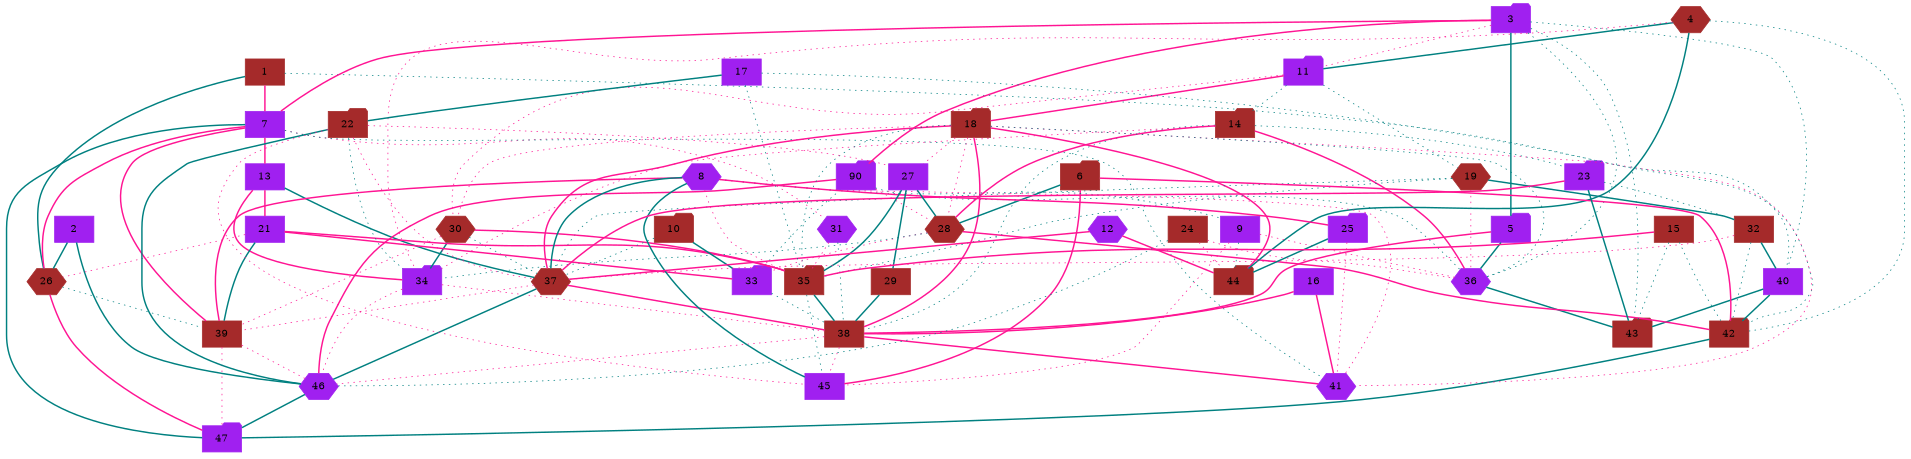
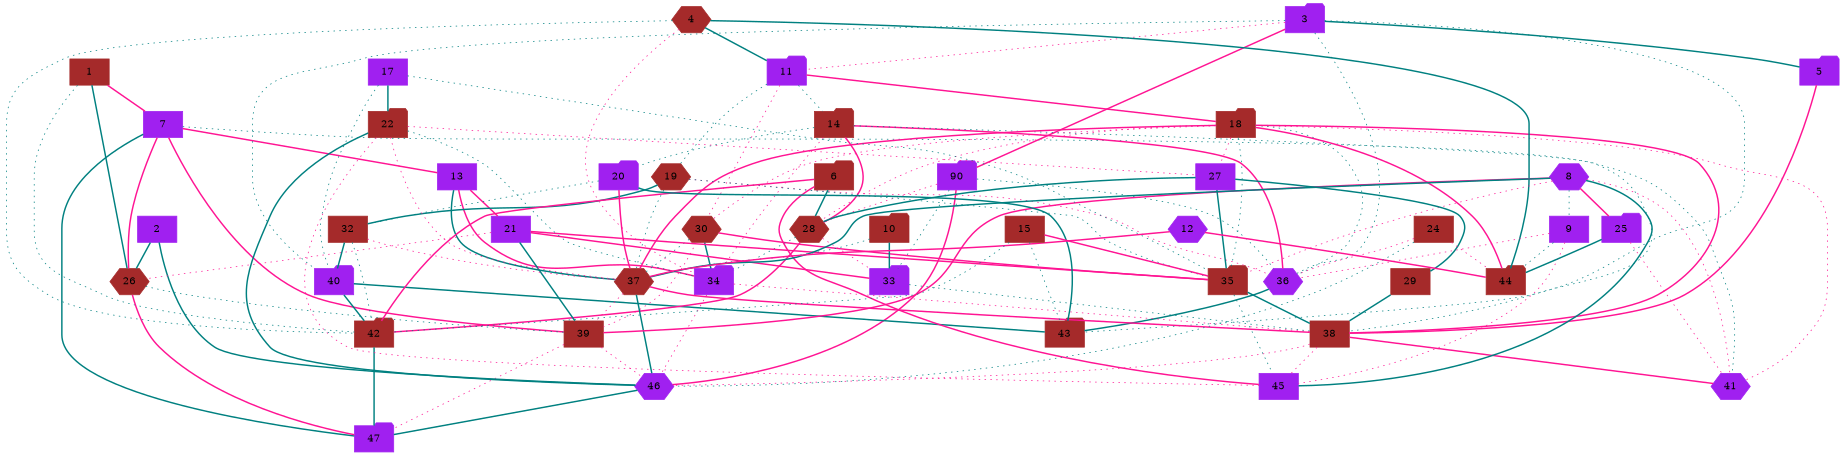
(879, 29) -> none
(1584, 177) -> (619, 177)
(837, 229) -> none
(1494, 252) -> none
(1314, 282) -> none
(1783, 282) -> (334, 282)
